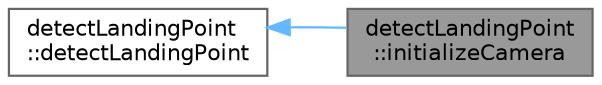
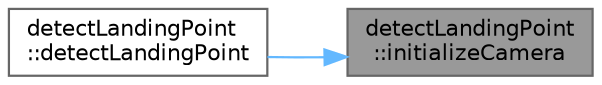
(319, 27) -> (296, 57)
